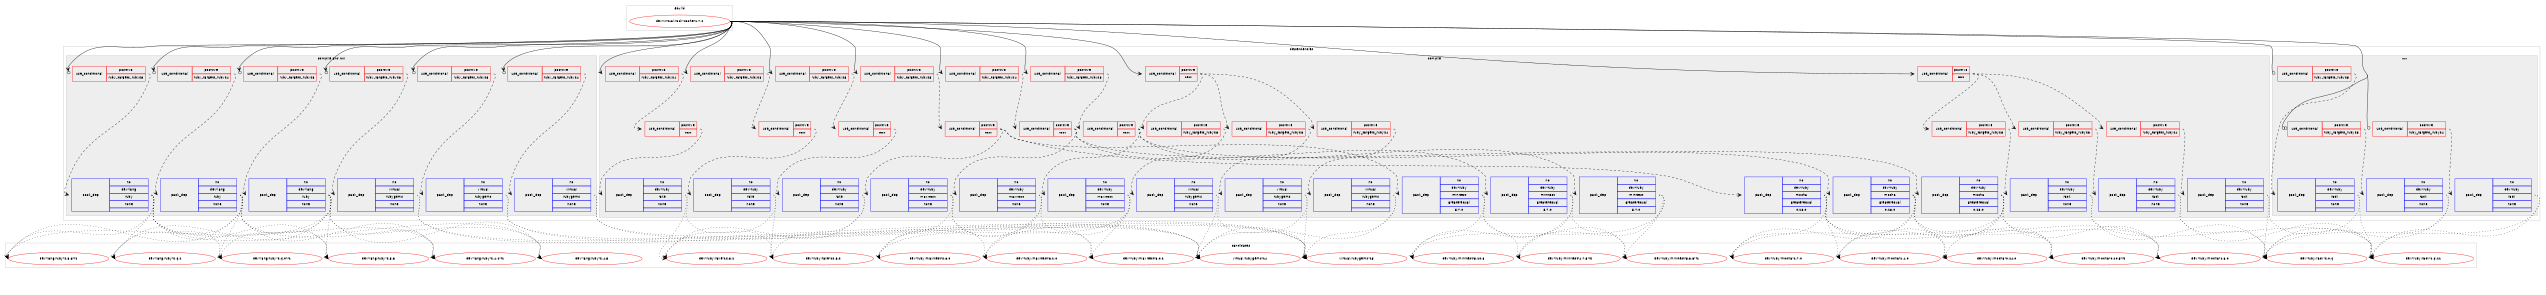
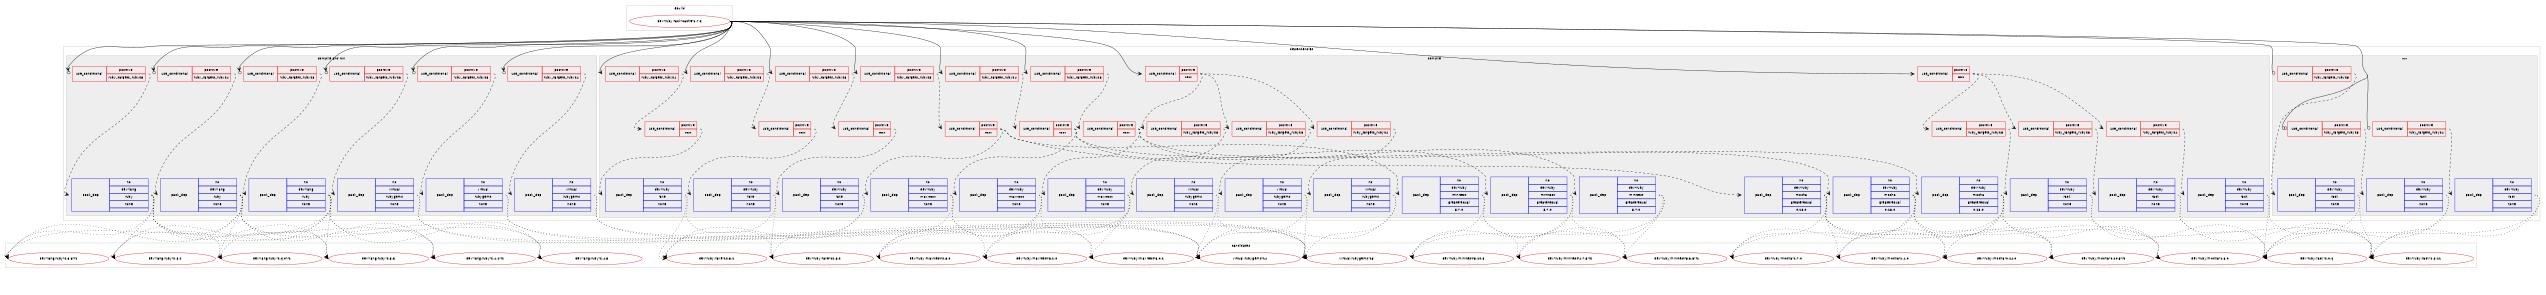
(680, 21) -> (680, 21)
